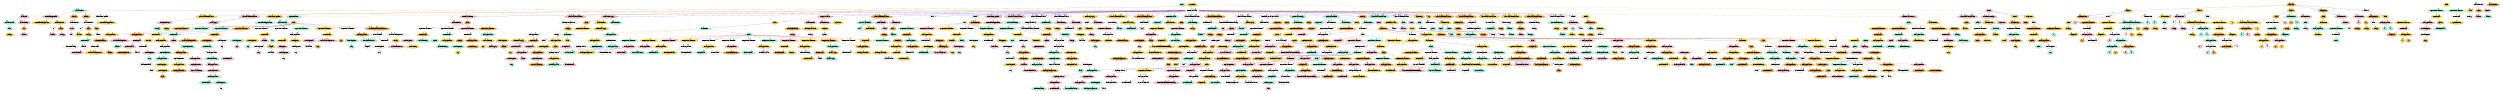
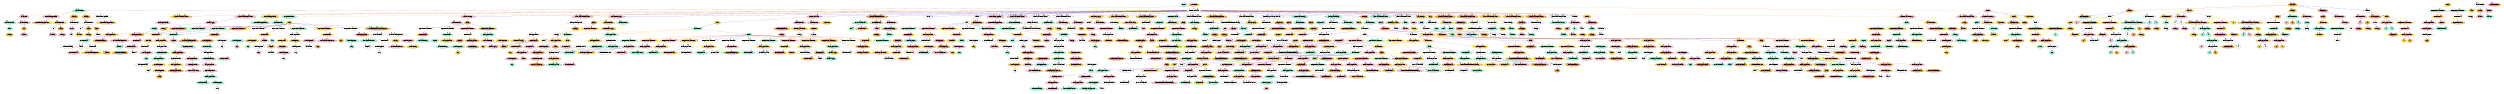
(468, 17) -> (468, 17)
(893, 29) -> (890, 29)
(1441, 29) -> (1443, 29)
(1600, 29) -> (1601, 29)
(2336, 41) -> (2338, 41)
